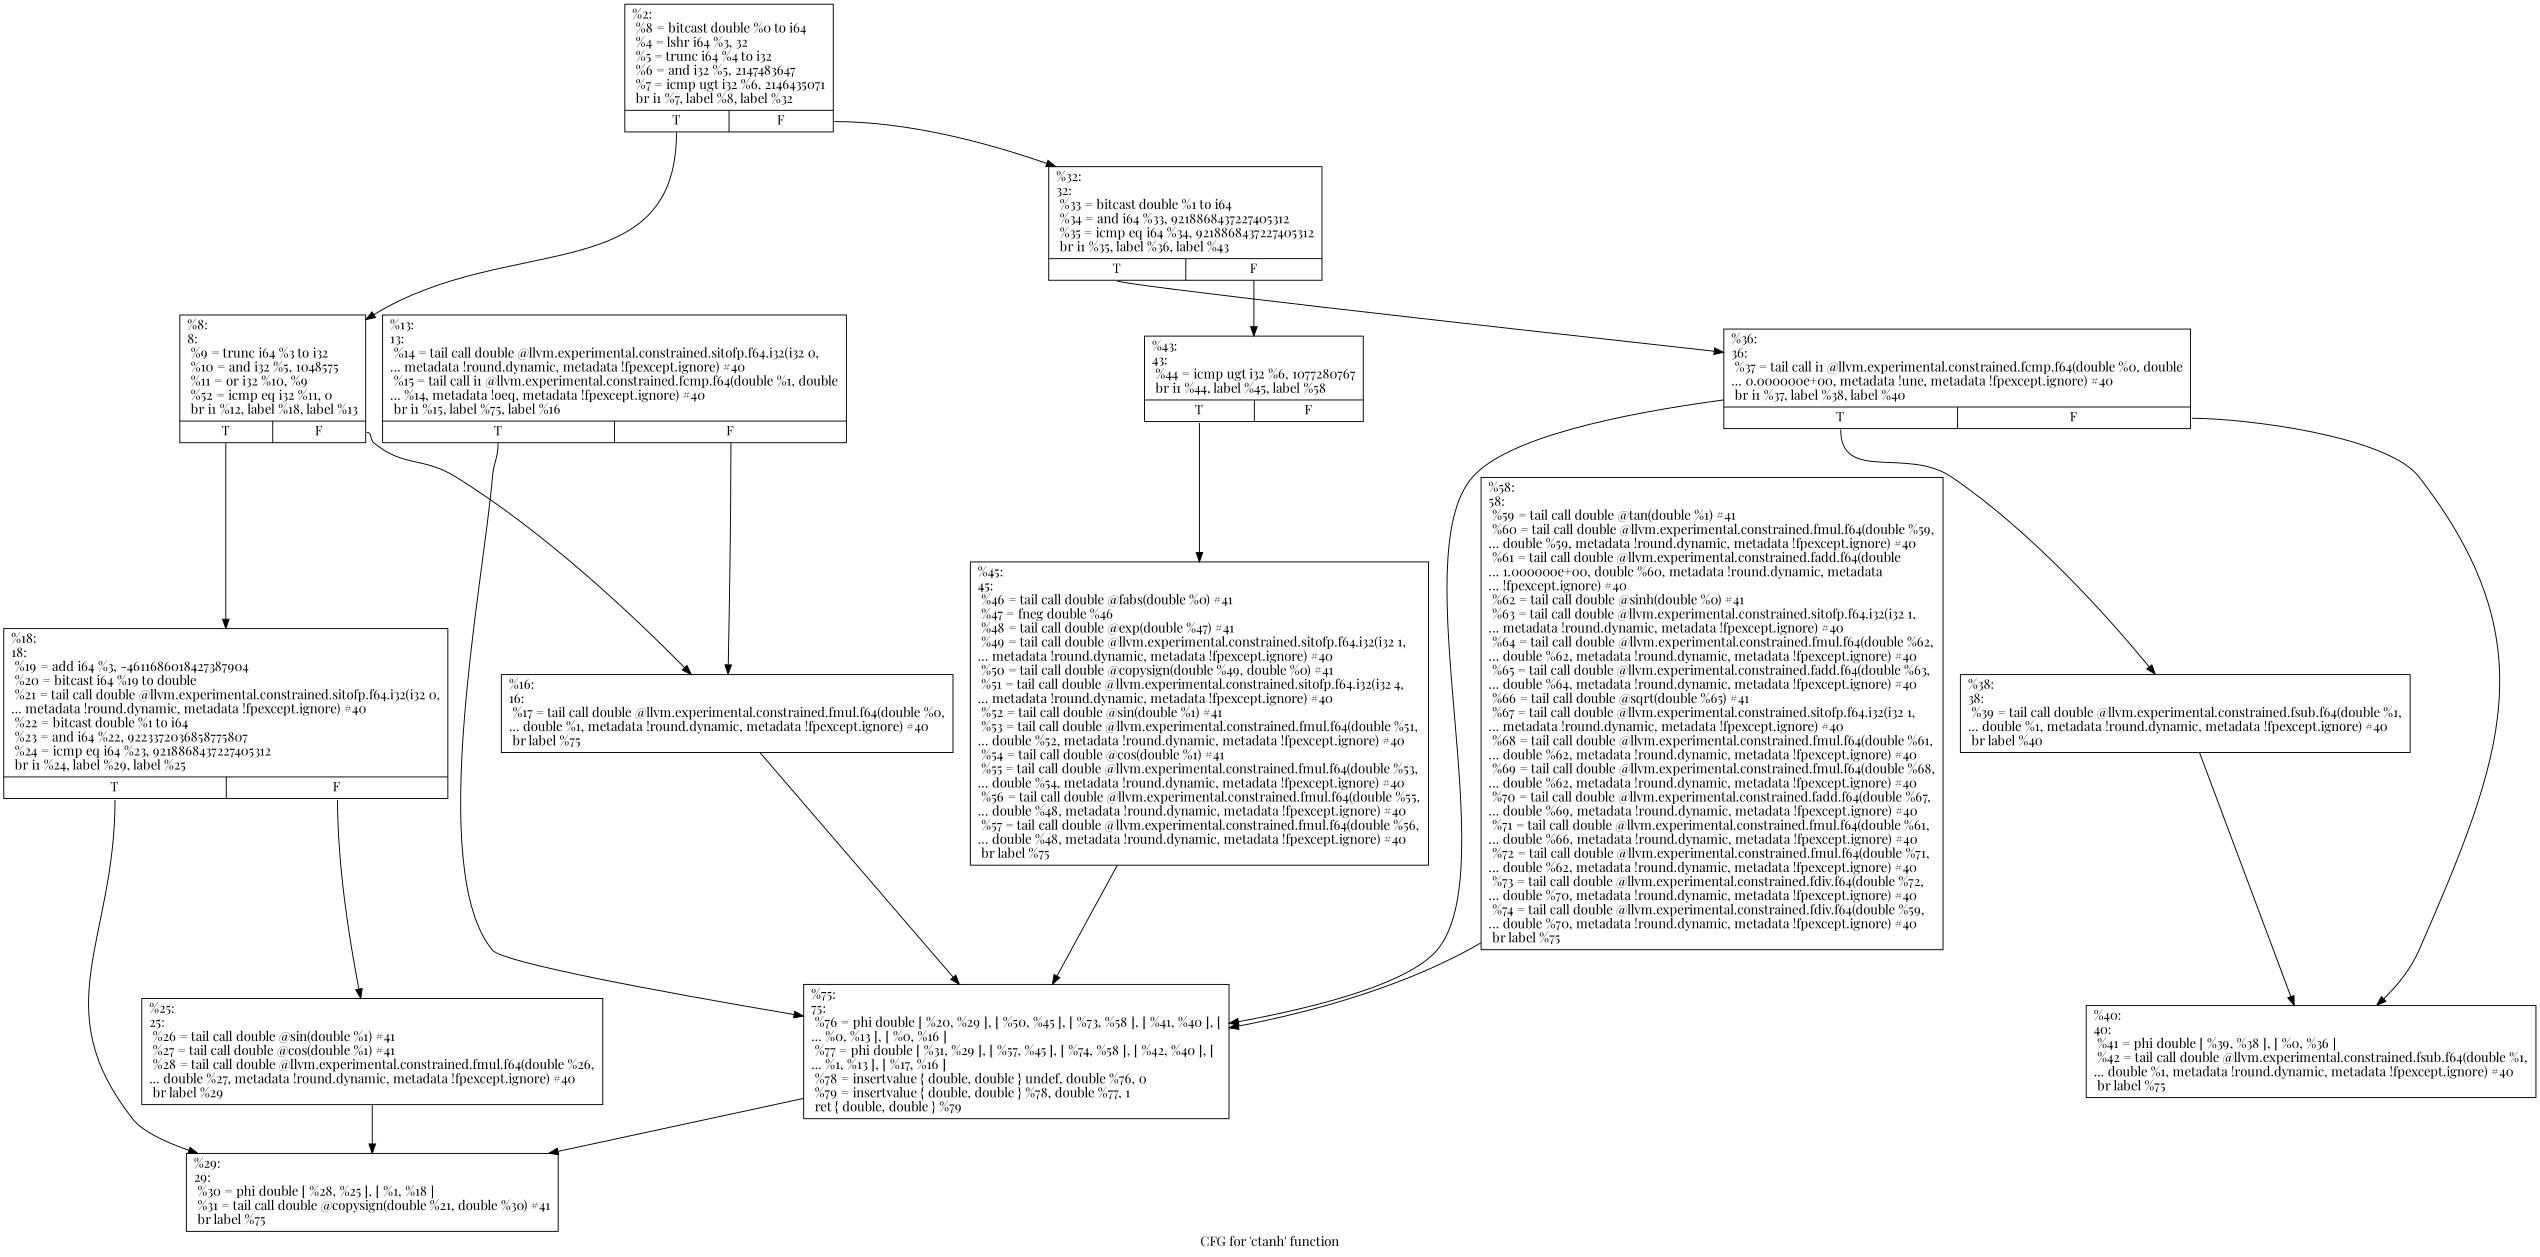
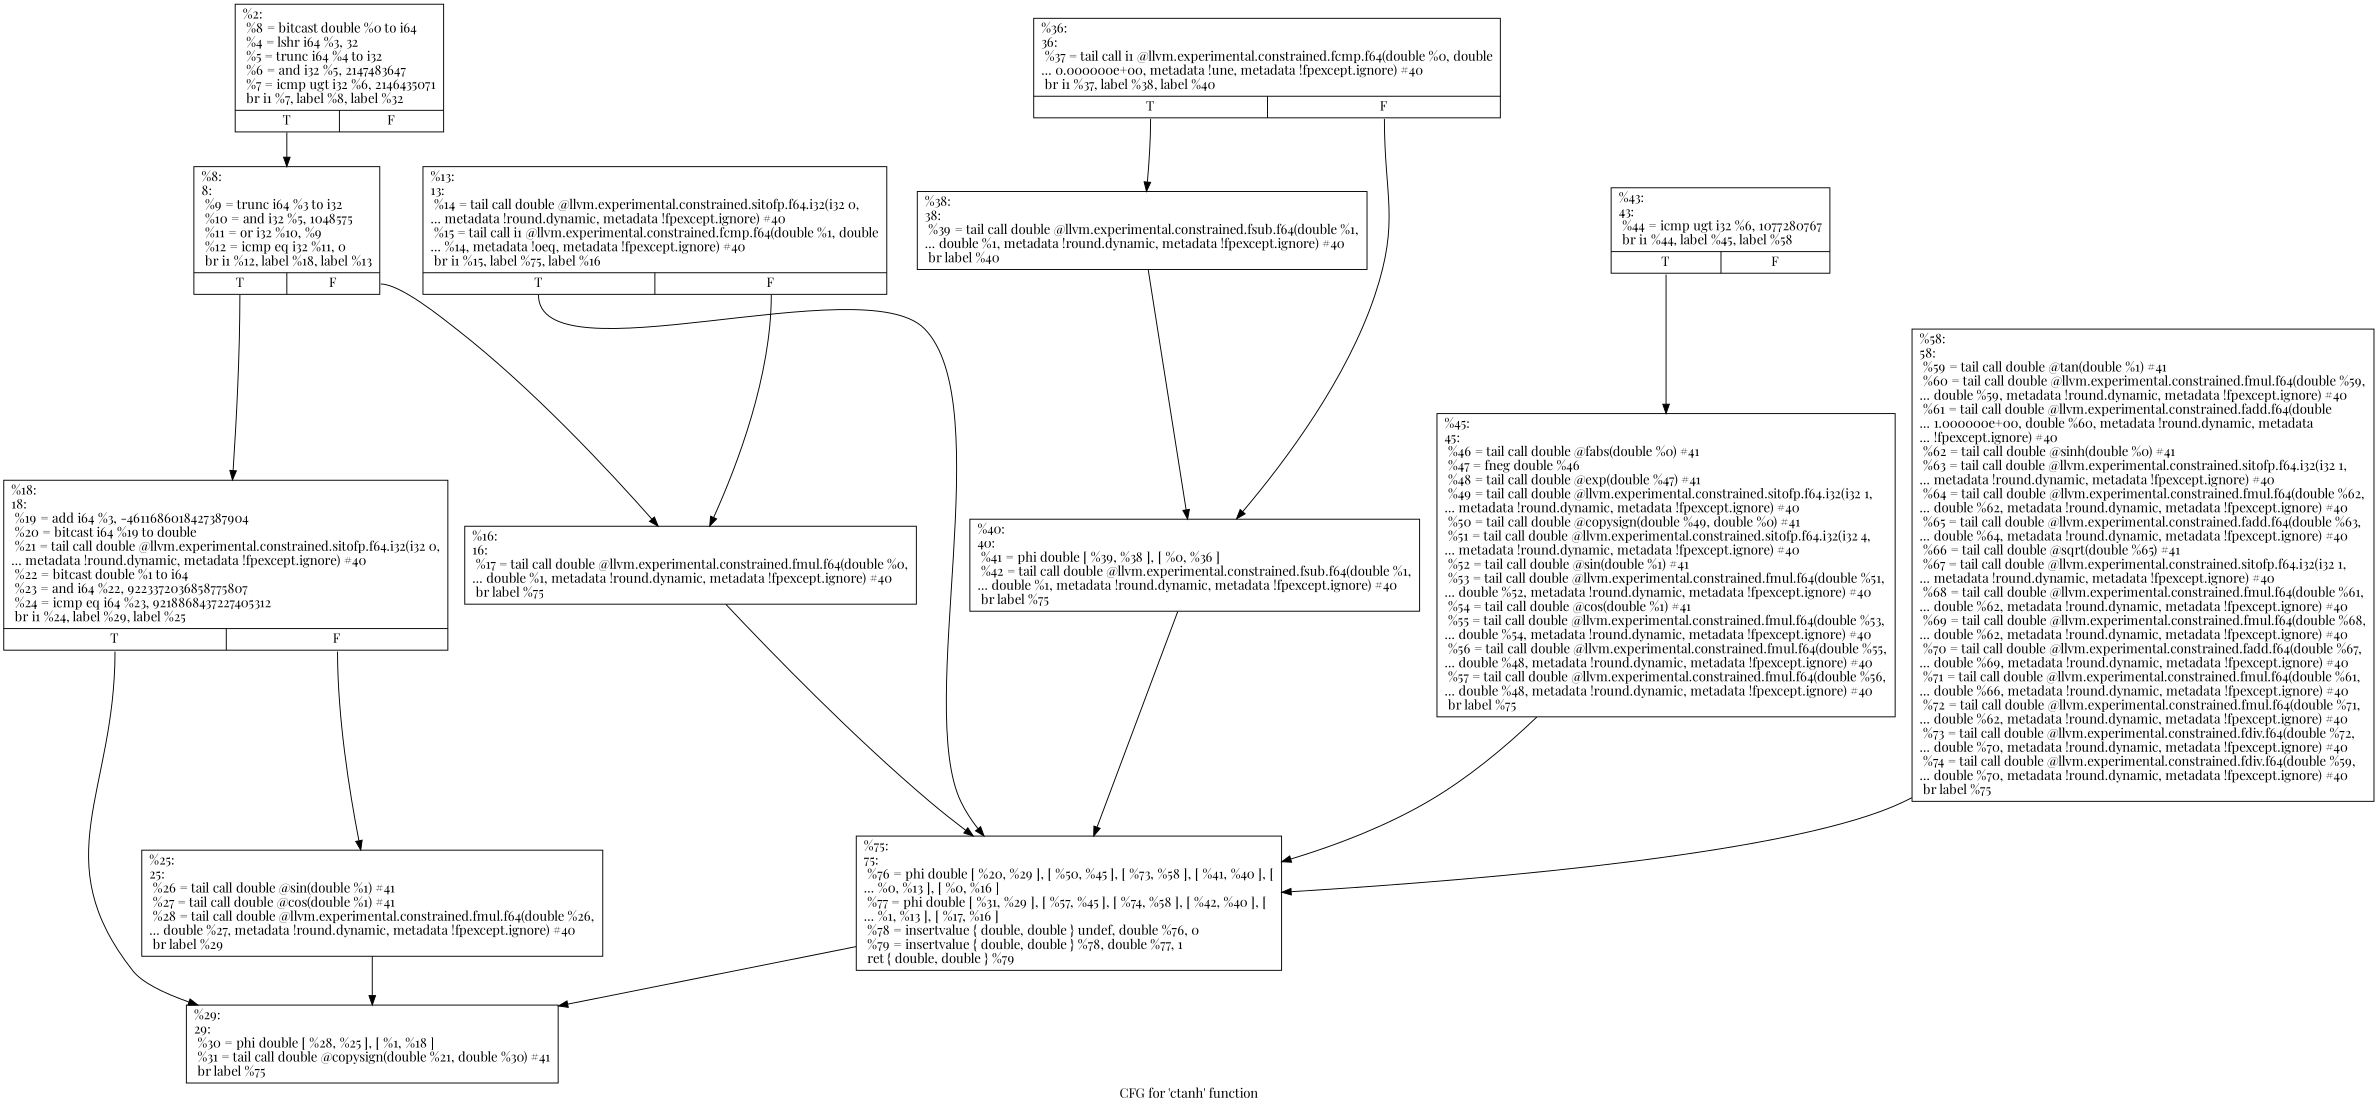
(1185, 223) -> none
(260, 396) -> (274, 247)
(1452, 687) -> (1137, 719)
